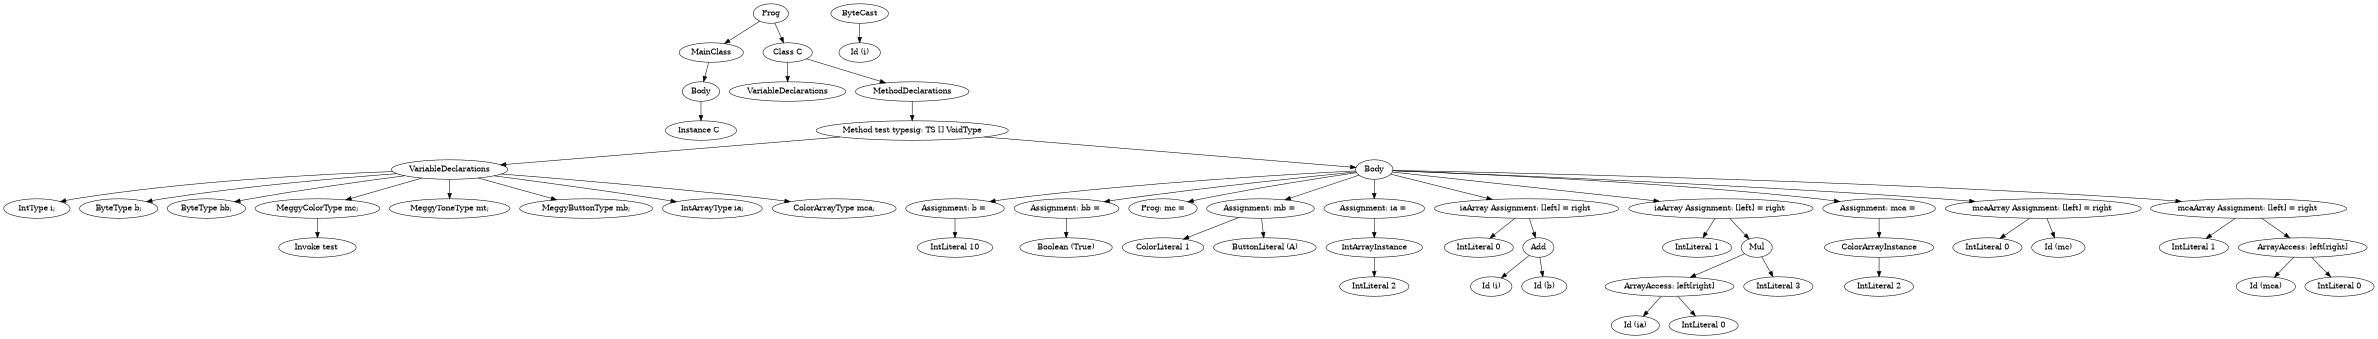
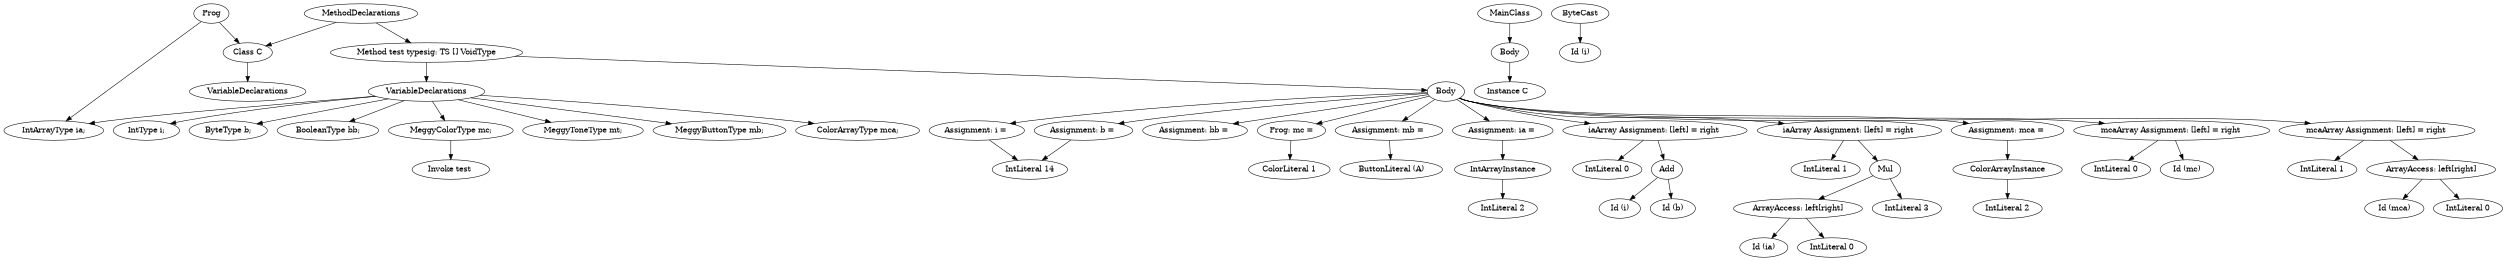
(745, 31) -> (136, 70)
(843, 70) -> (304, 33)
none -> (977, 131)
(206, 209) -> (328, 131)
(1214, 227) -> (1291, 147)
(955, 248) -> (1030, 170)
(1066, 248) -> none
